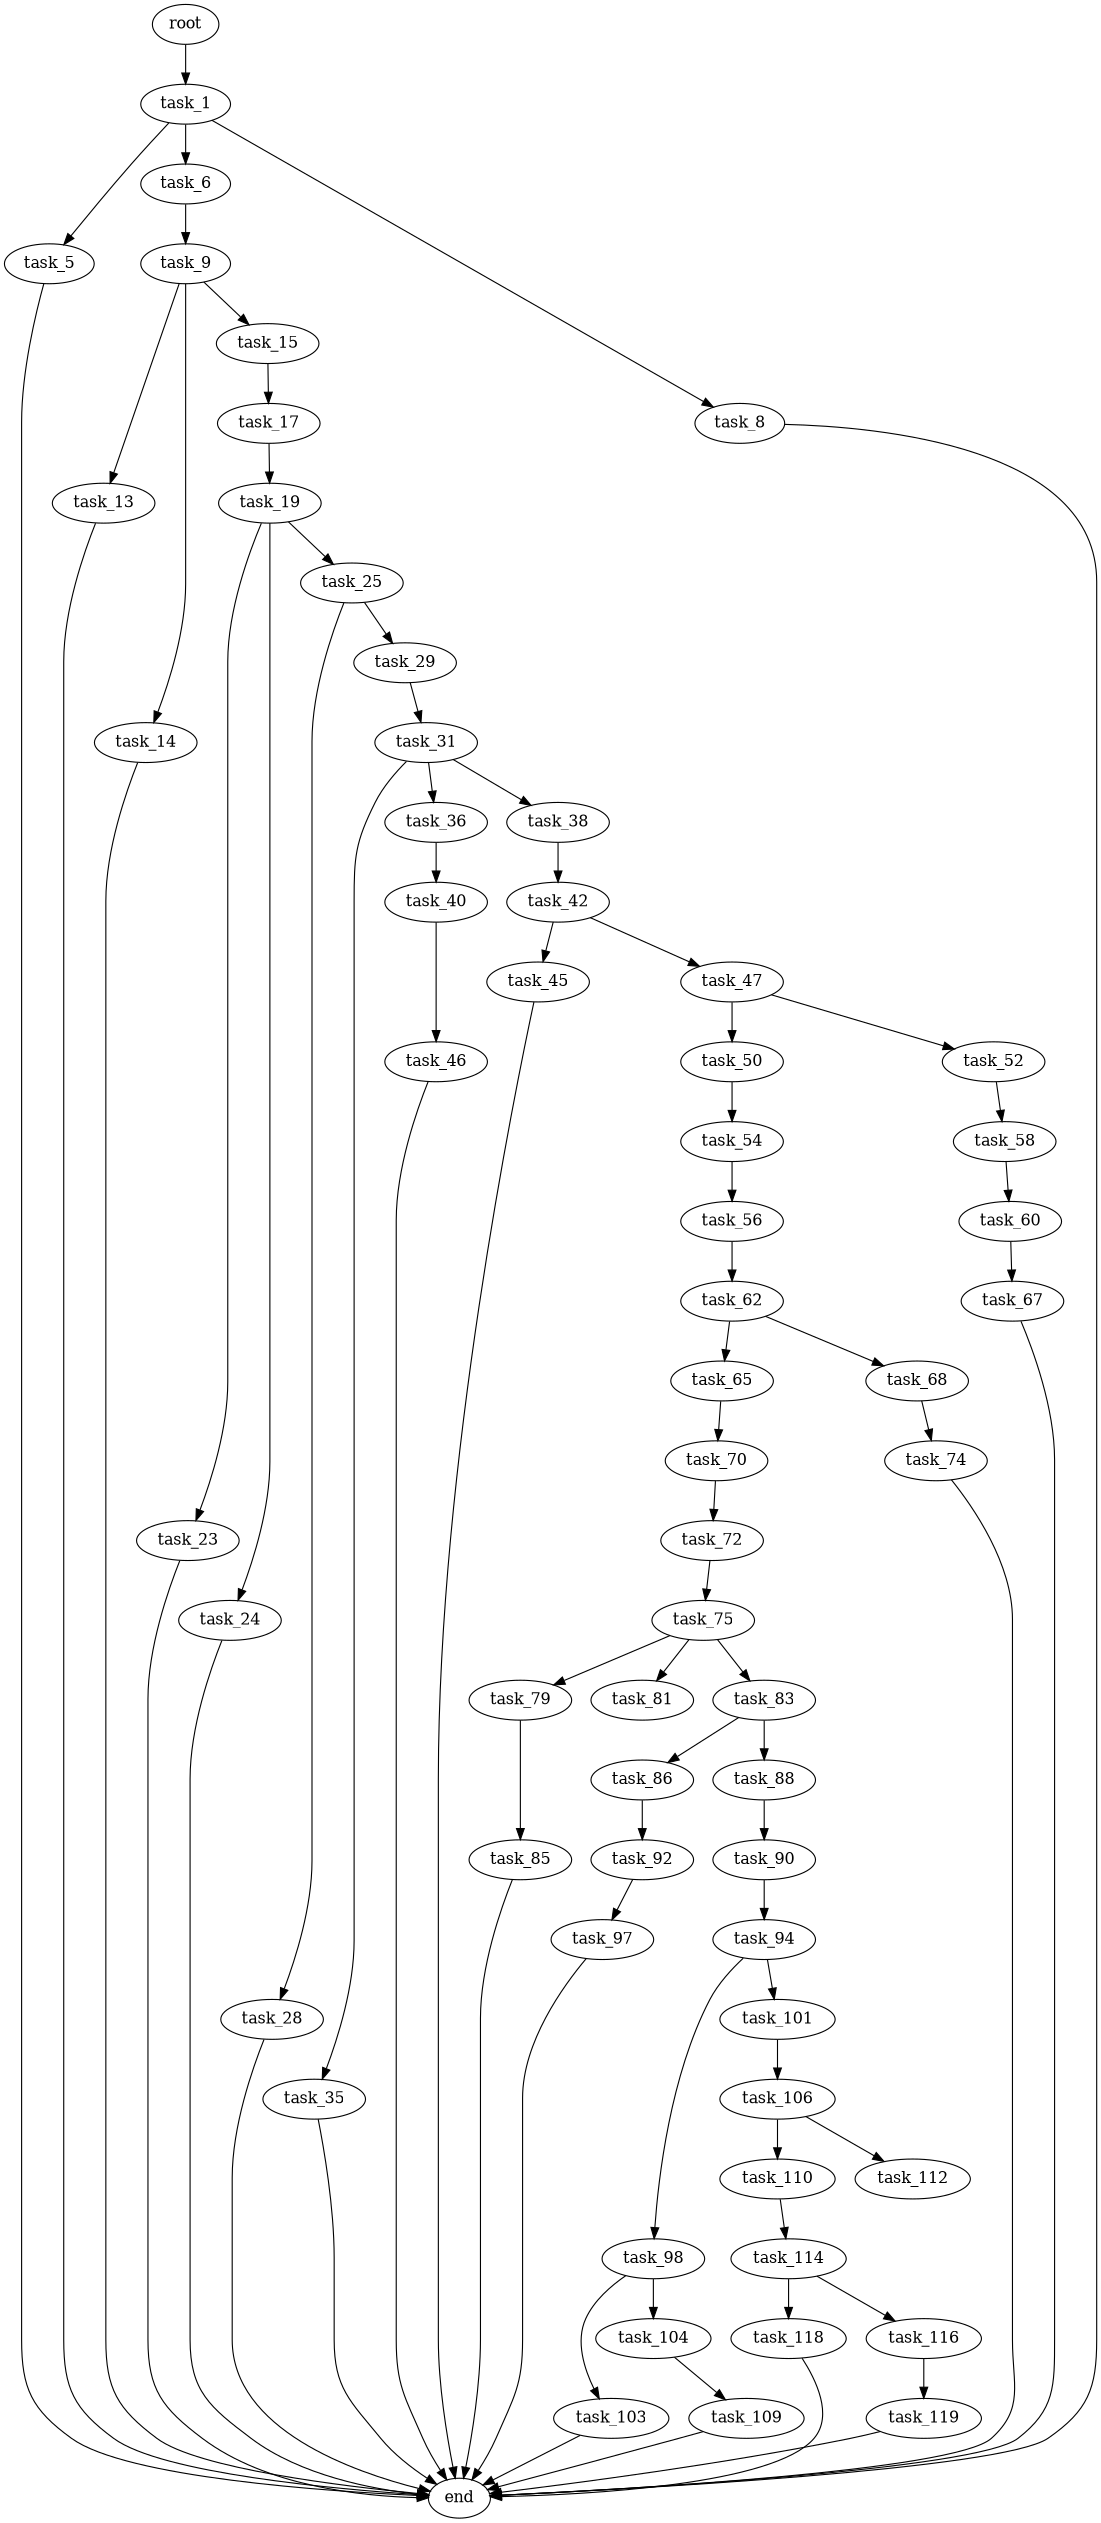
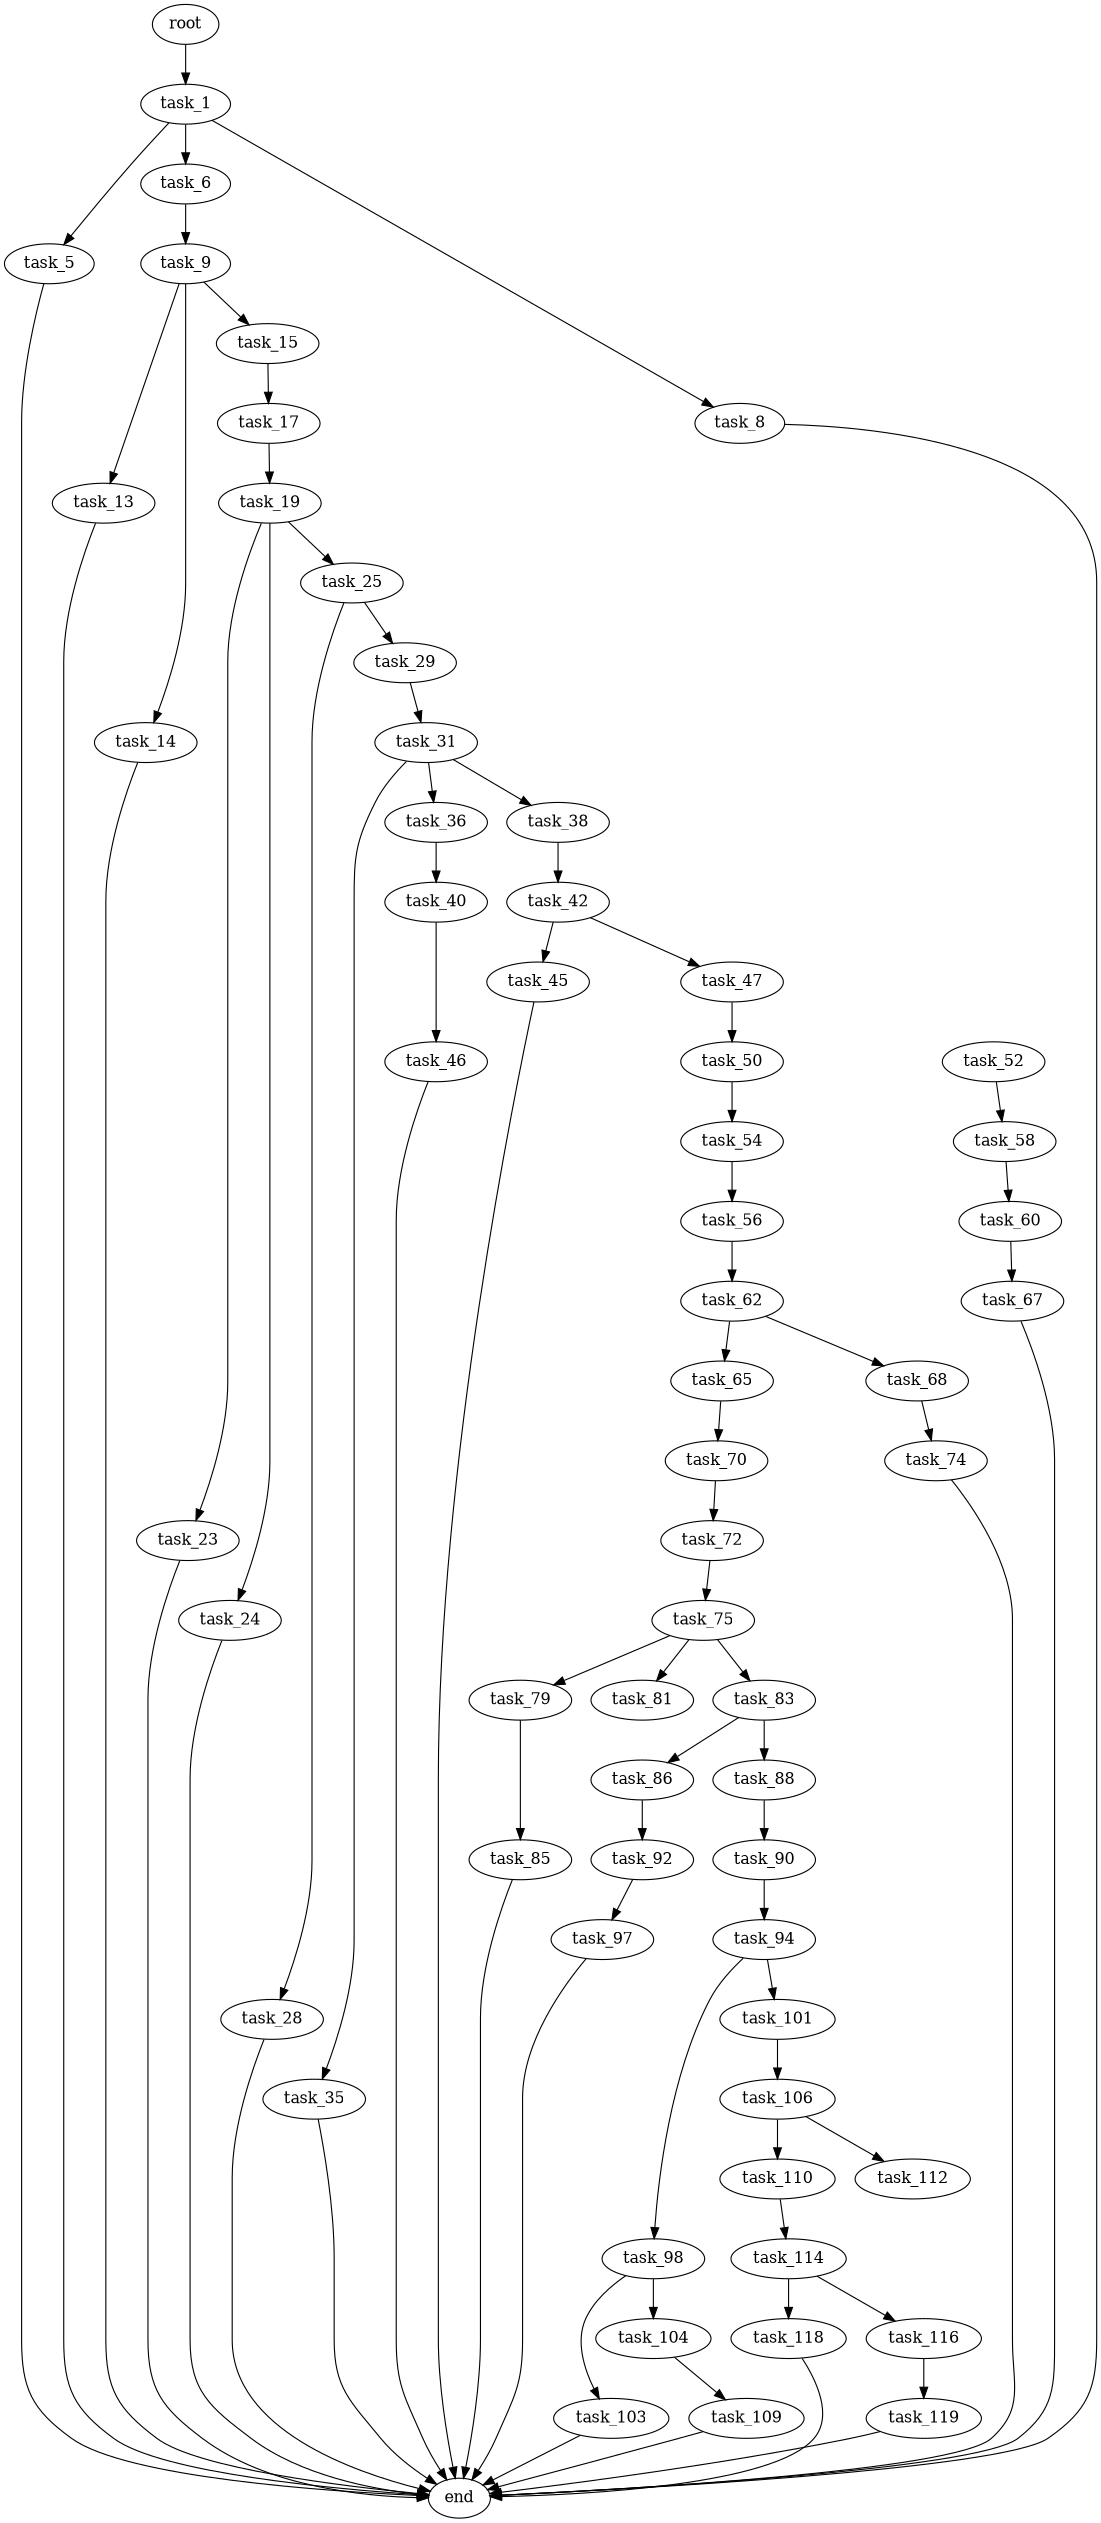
(857, 1020) -> none
